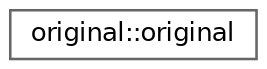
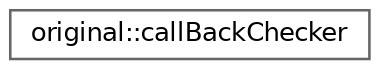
(133, 35) -> (190, 35)
